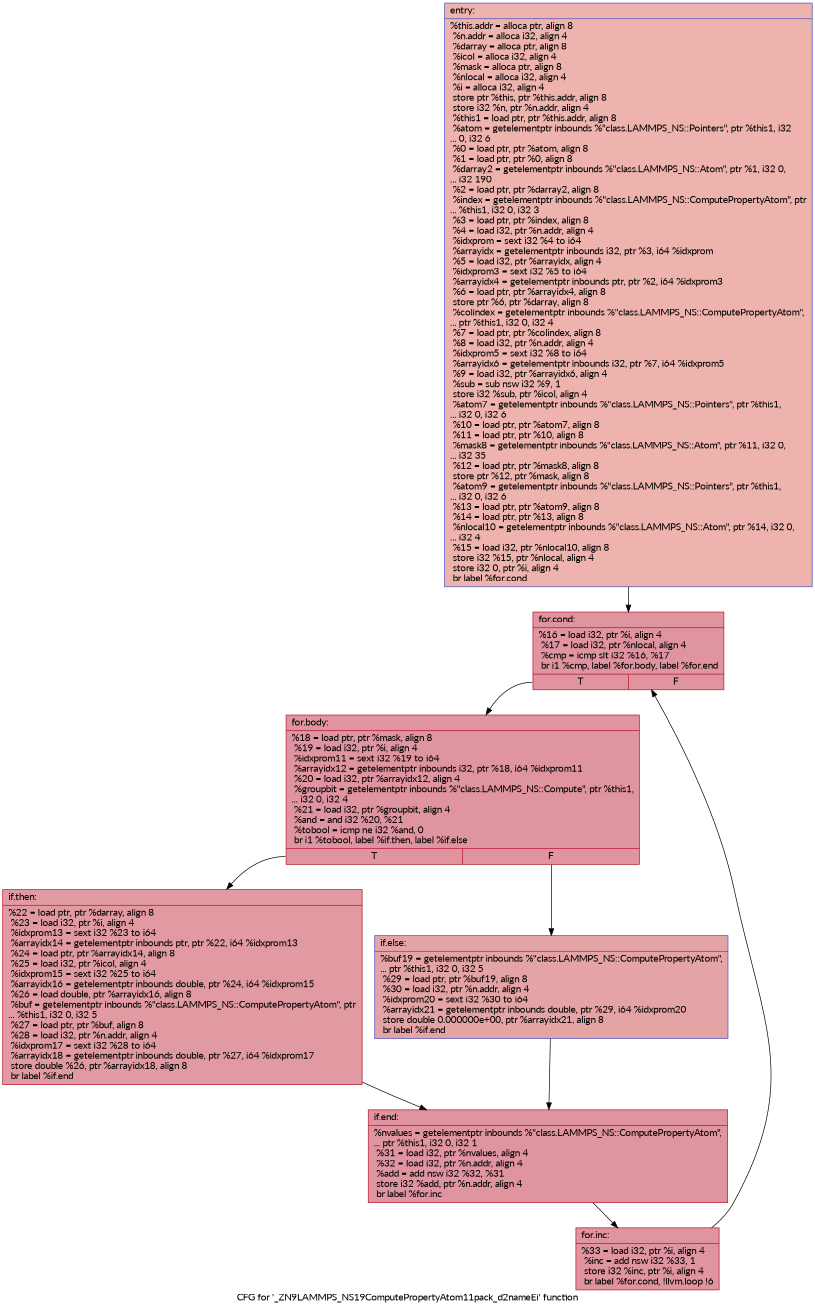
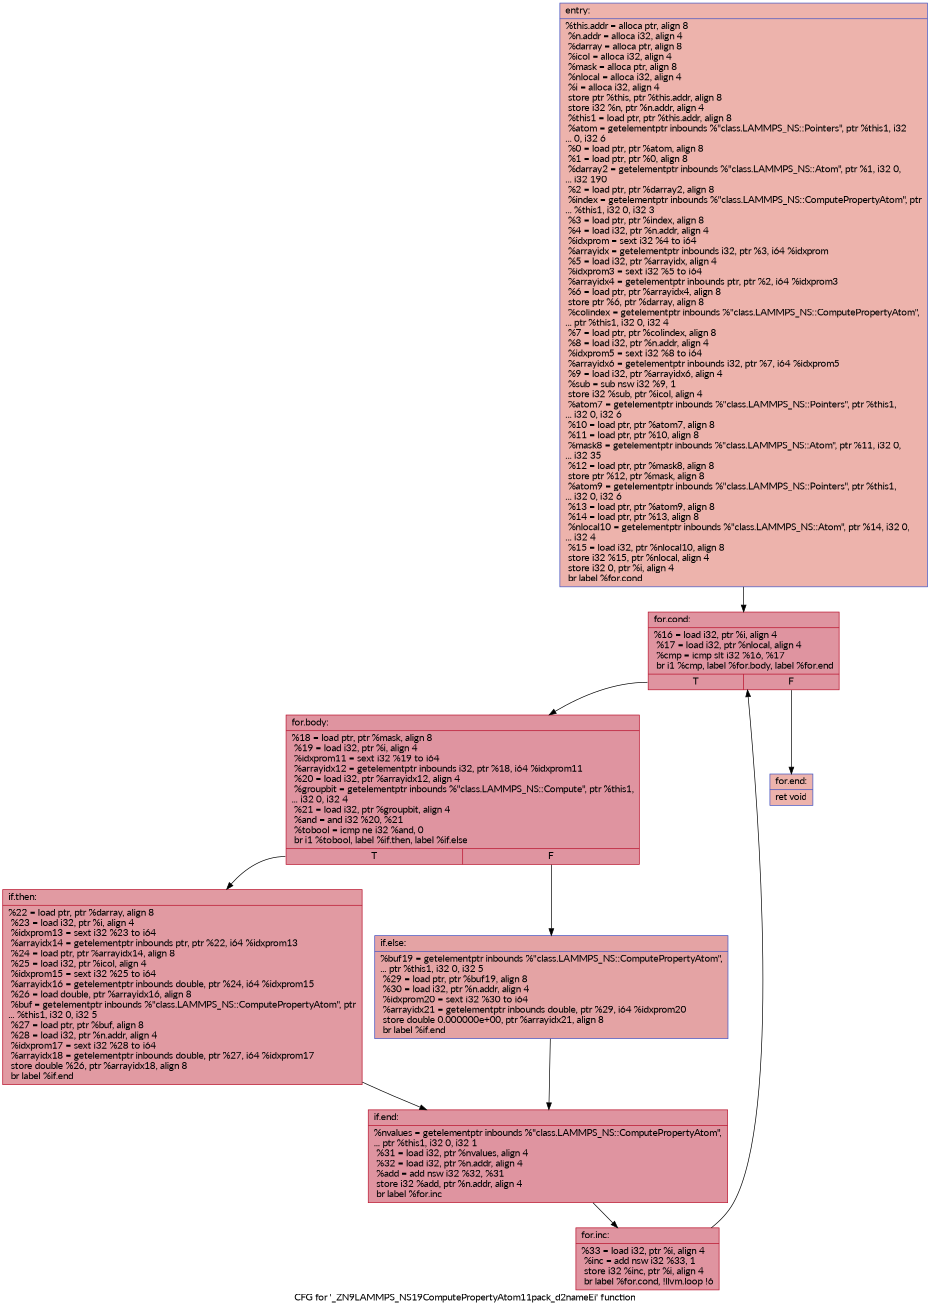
none -> (791, 790)
